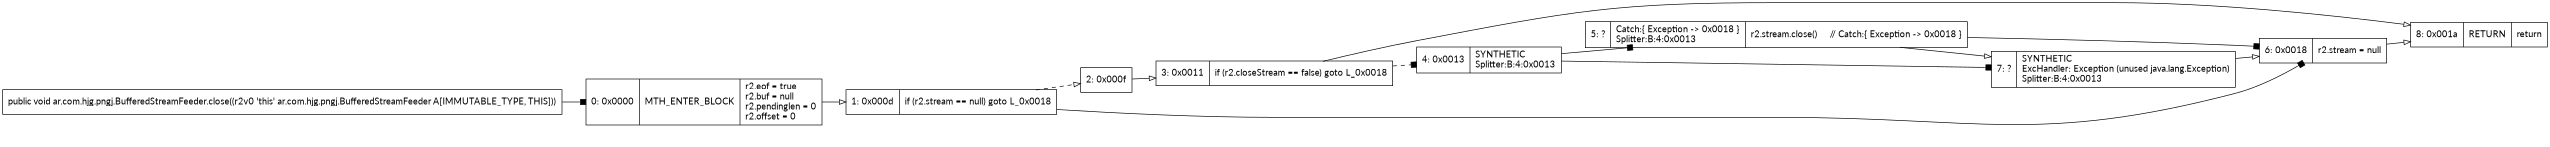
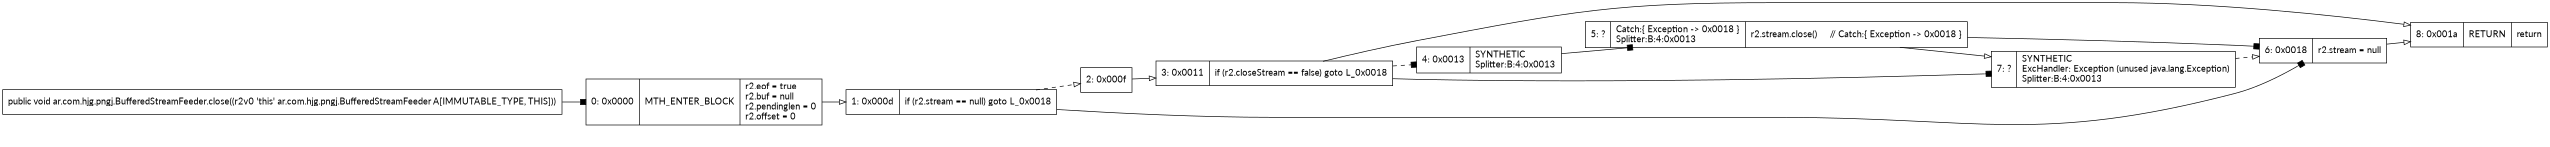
(2244, 58) -> (2244, 58)
(1773, 64) -> (1689, 80)
